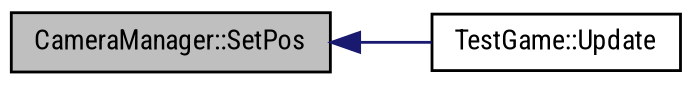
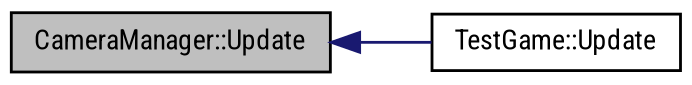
(171, 42) -> (171, 42)
